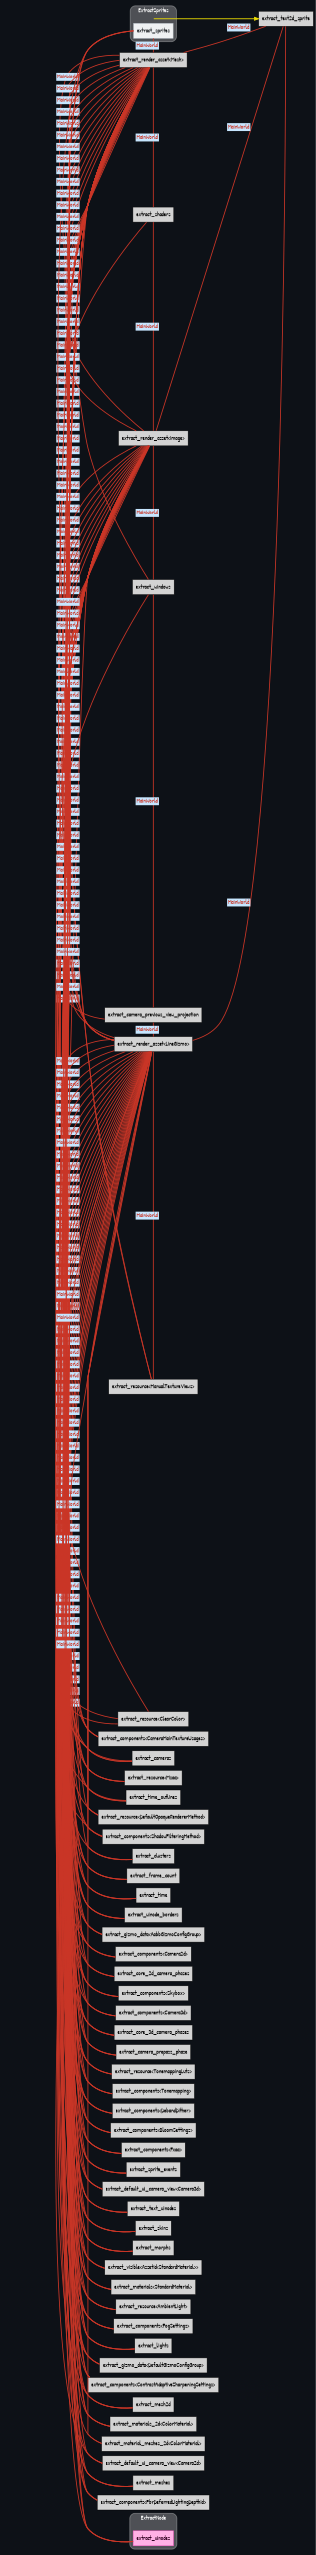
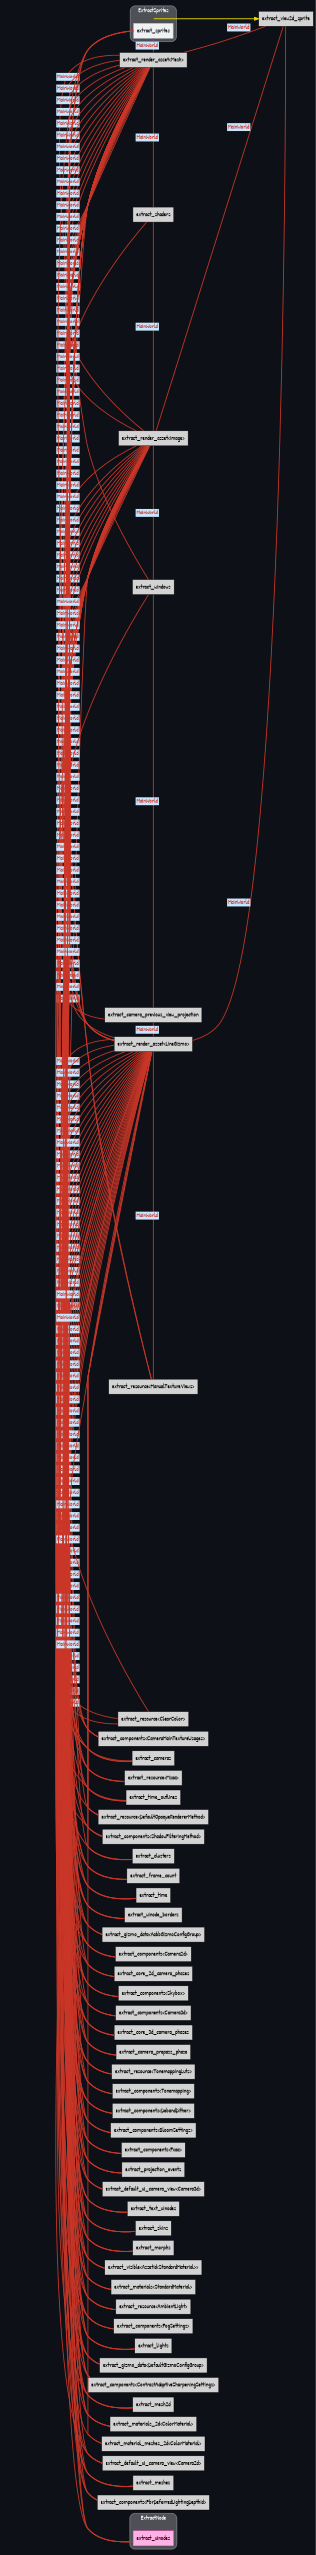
(286, 19) -> (286, 19)
(153, 2170) -> (153, 2170)
